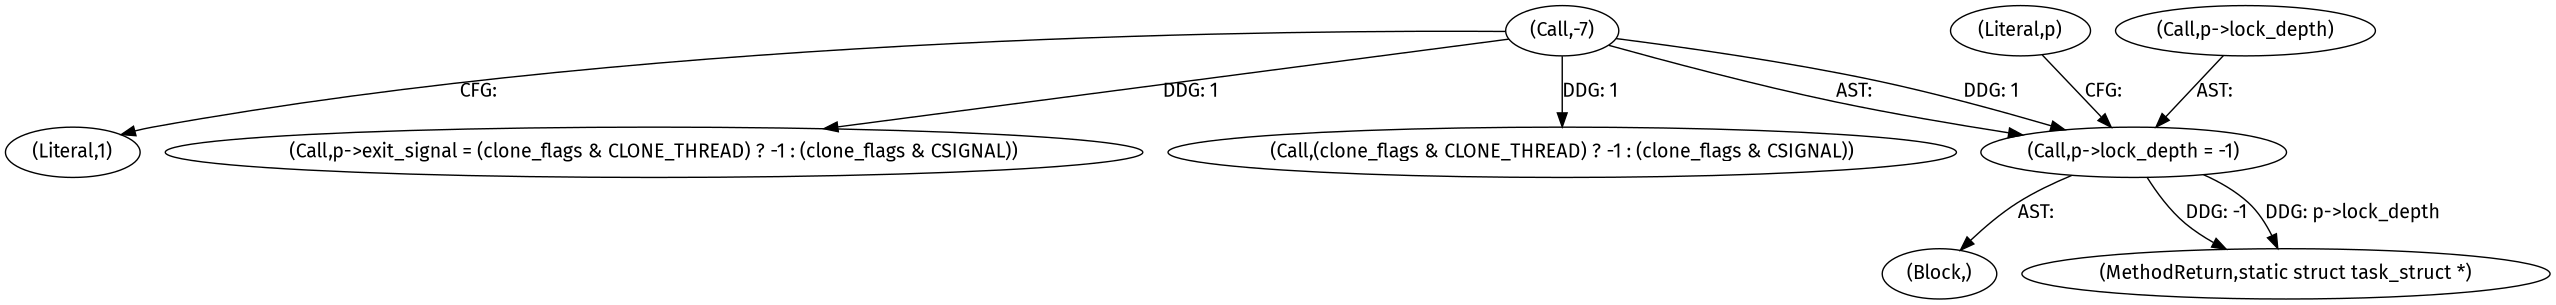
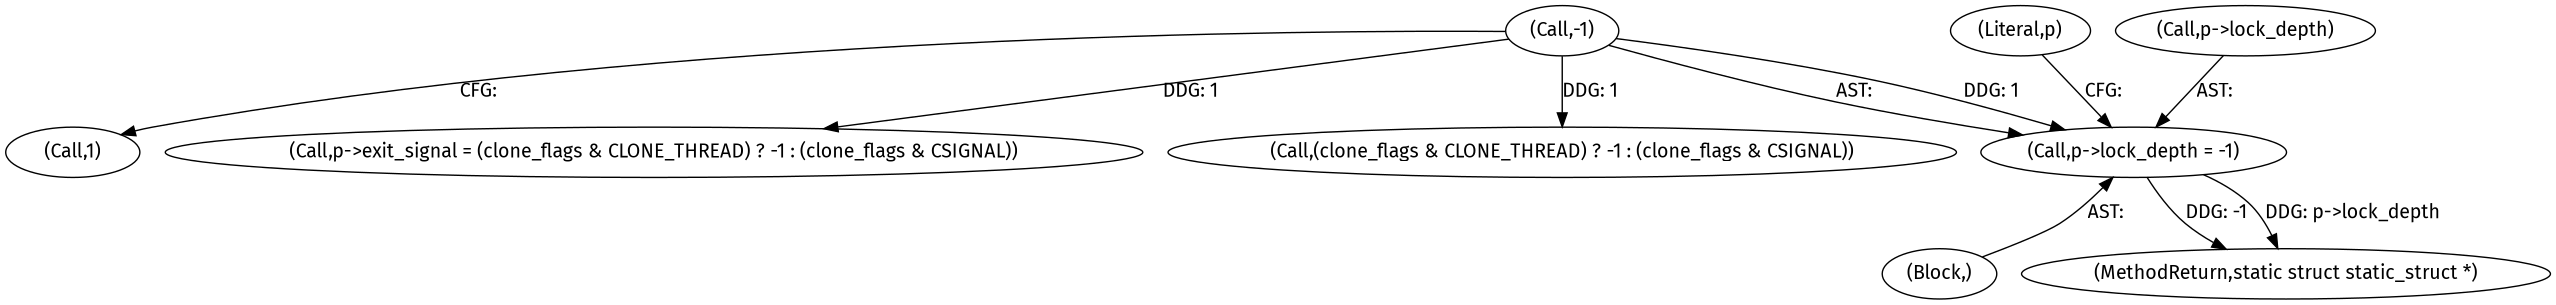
(1562, 31) -> (1562, 31)
(73, 152) -> (73, 152)
(2018, 203) -> (2047, 230)
(2286, 274) -> (2286, 274)
